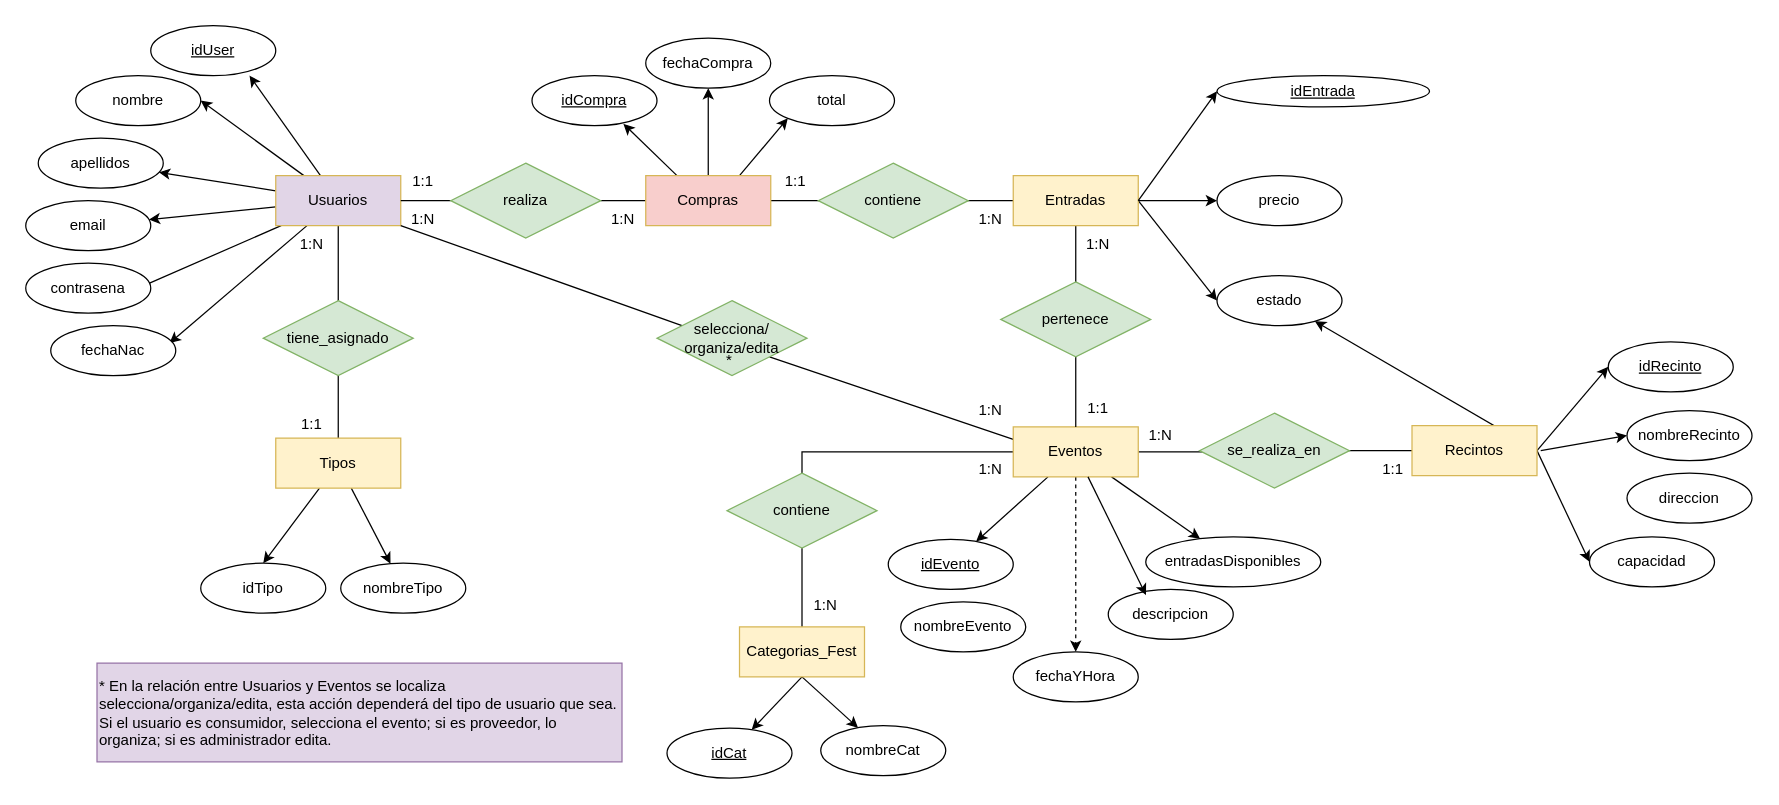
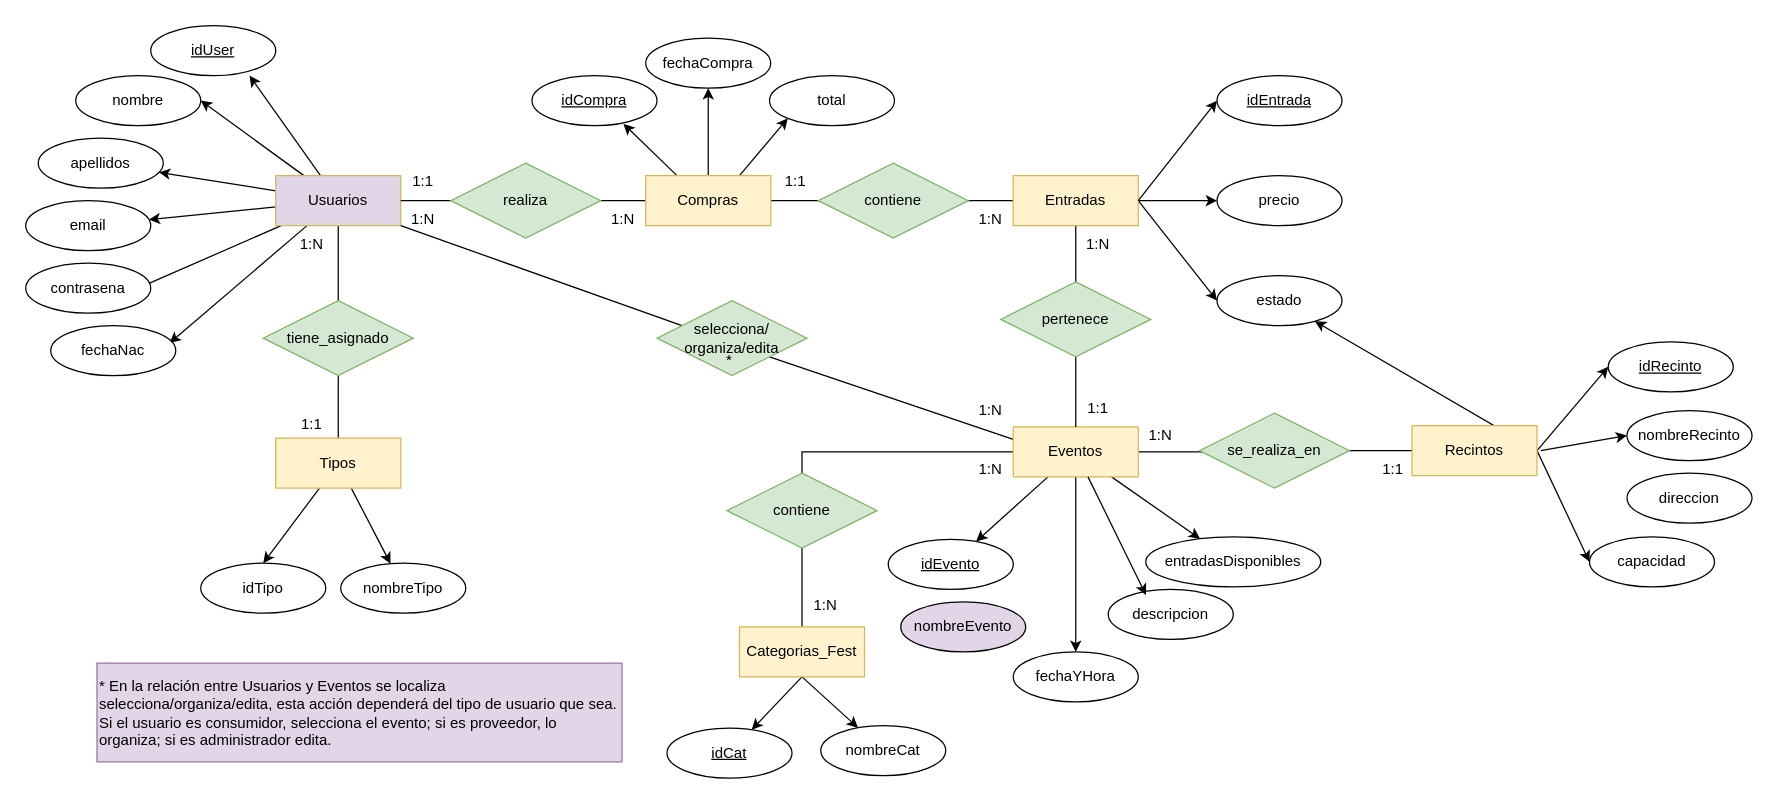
(1323, 91) -> (1279, 101)
(708, 201) -> (708, 201)
(1076, 561) -> (1076, 561)
(963, 627) -> (963, 627)
